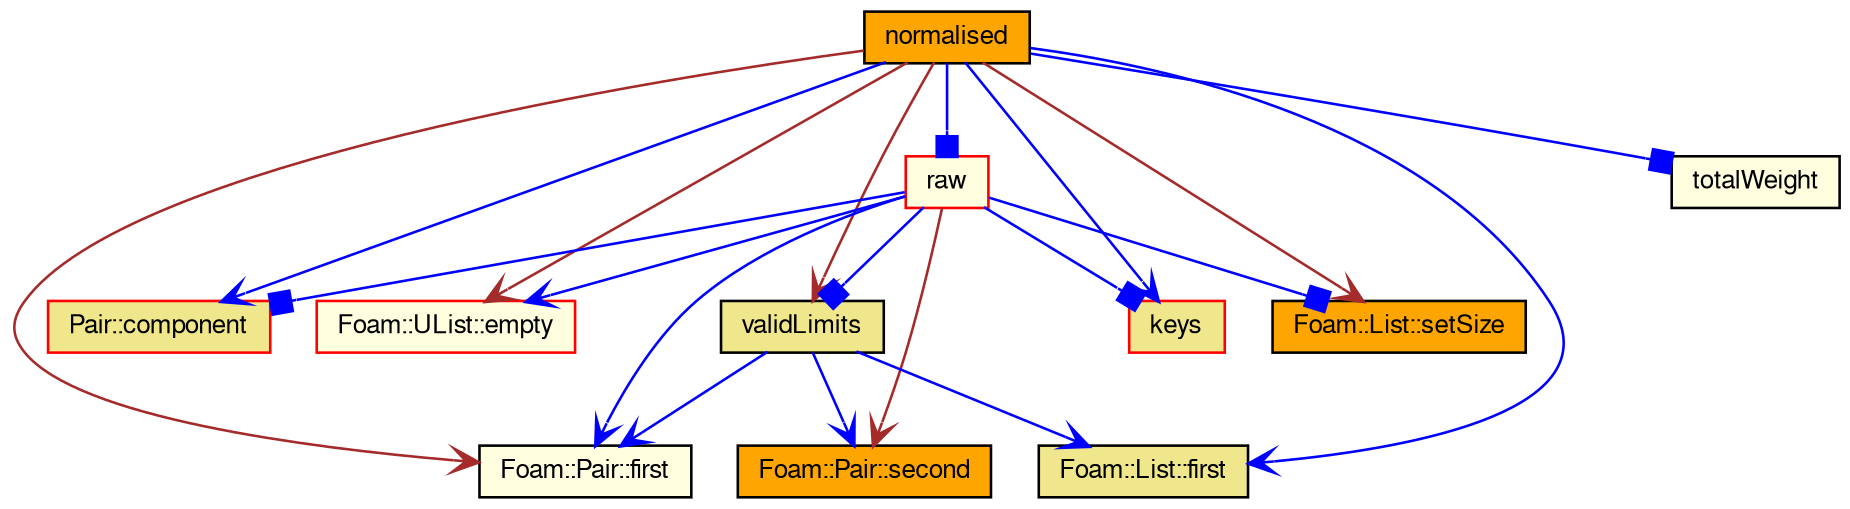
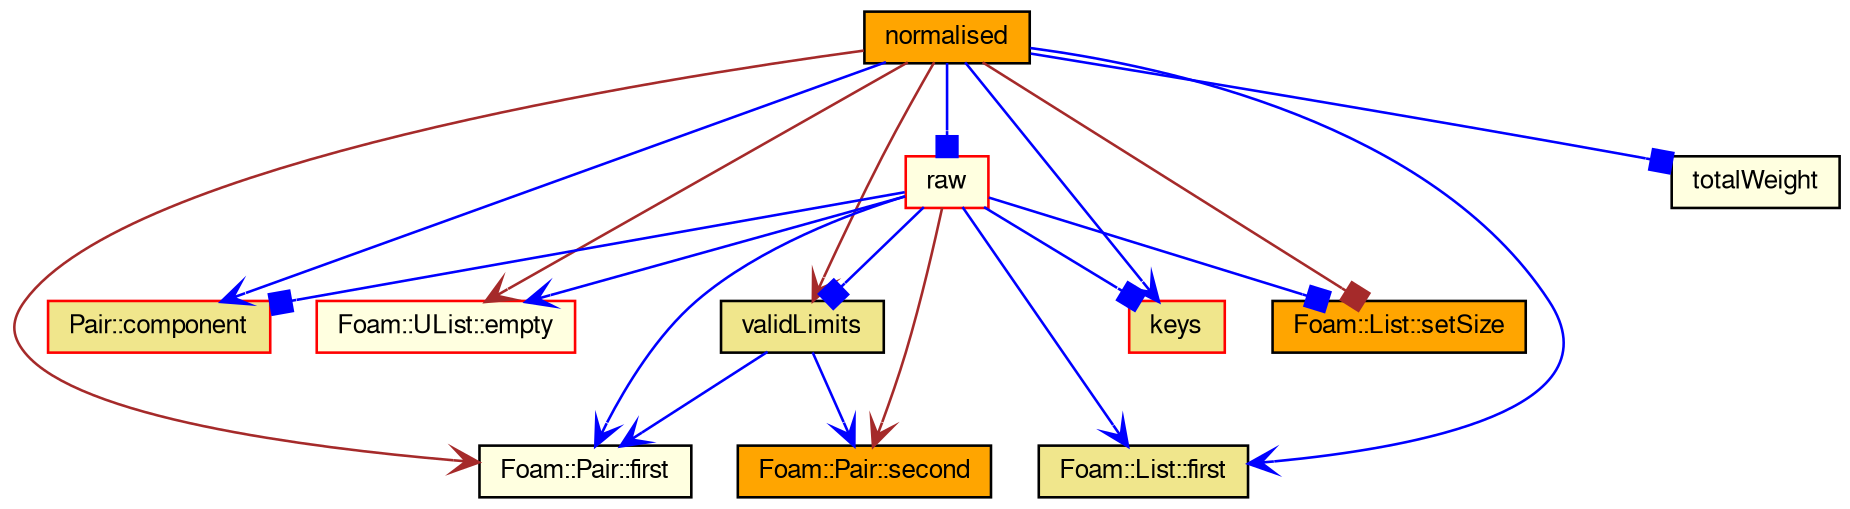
(1162, 175) -> (1162, 175)
(961, 394) -> (1038, 316)
